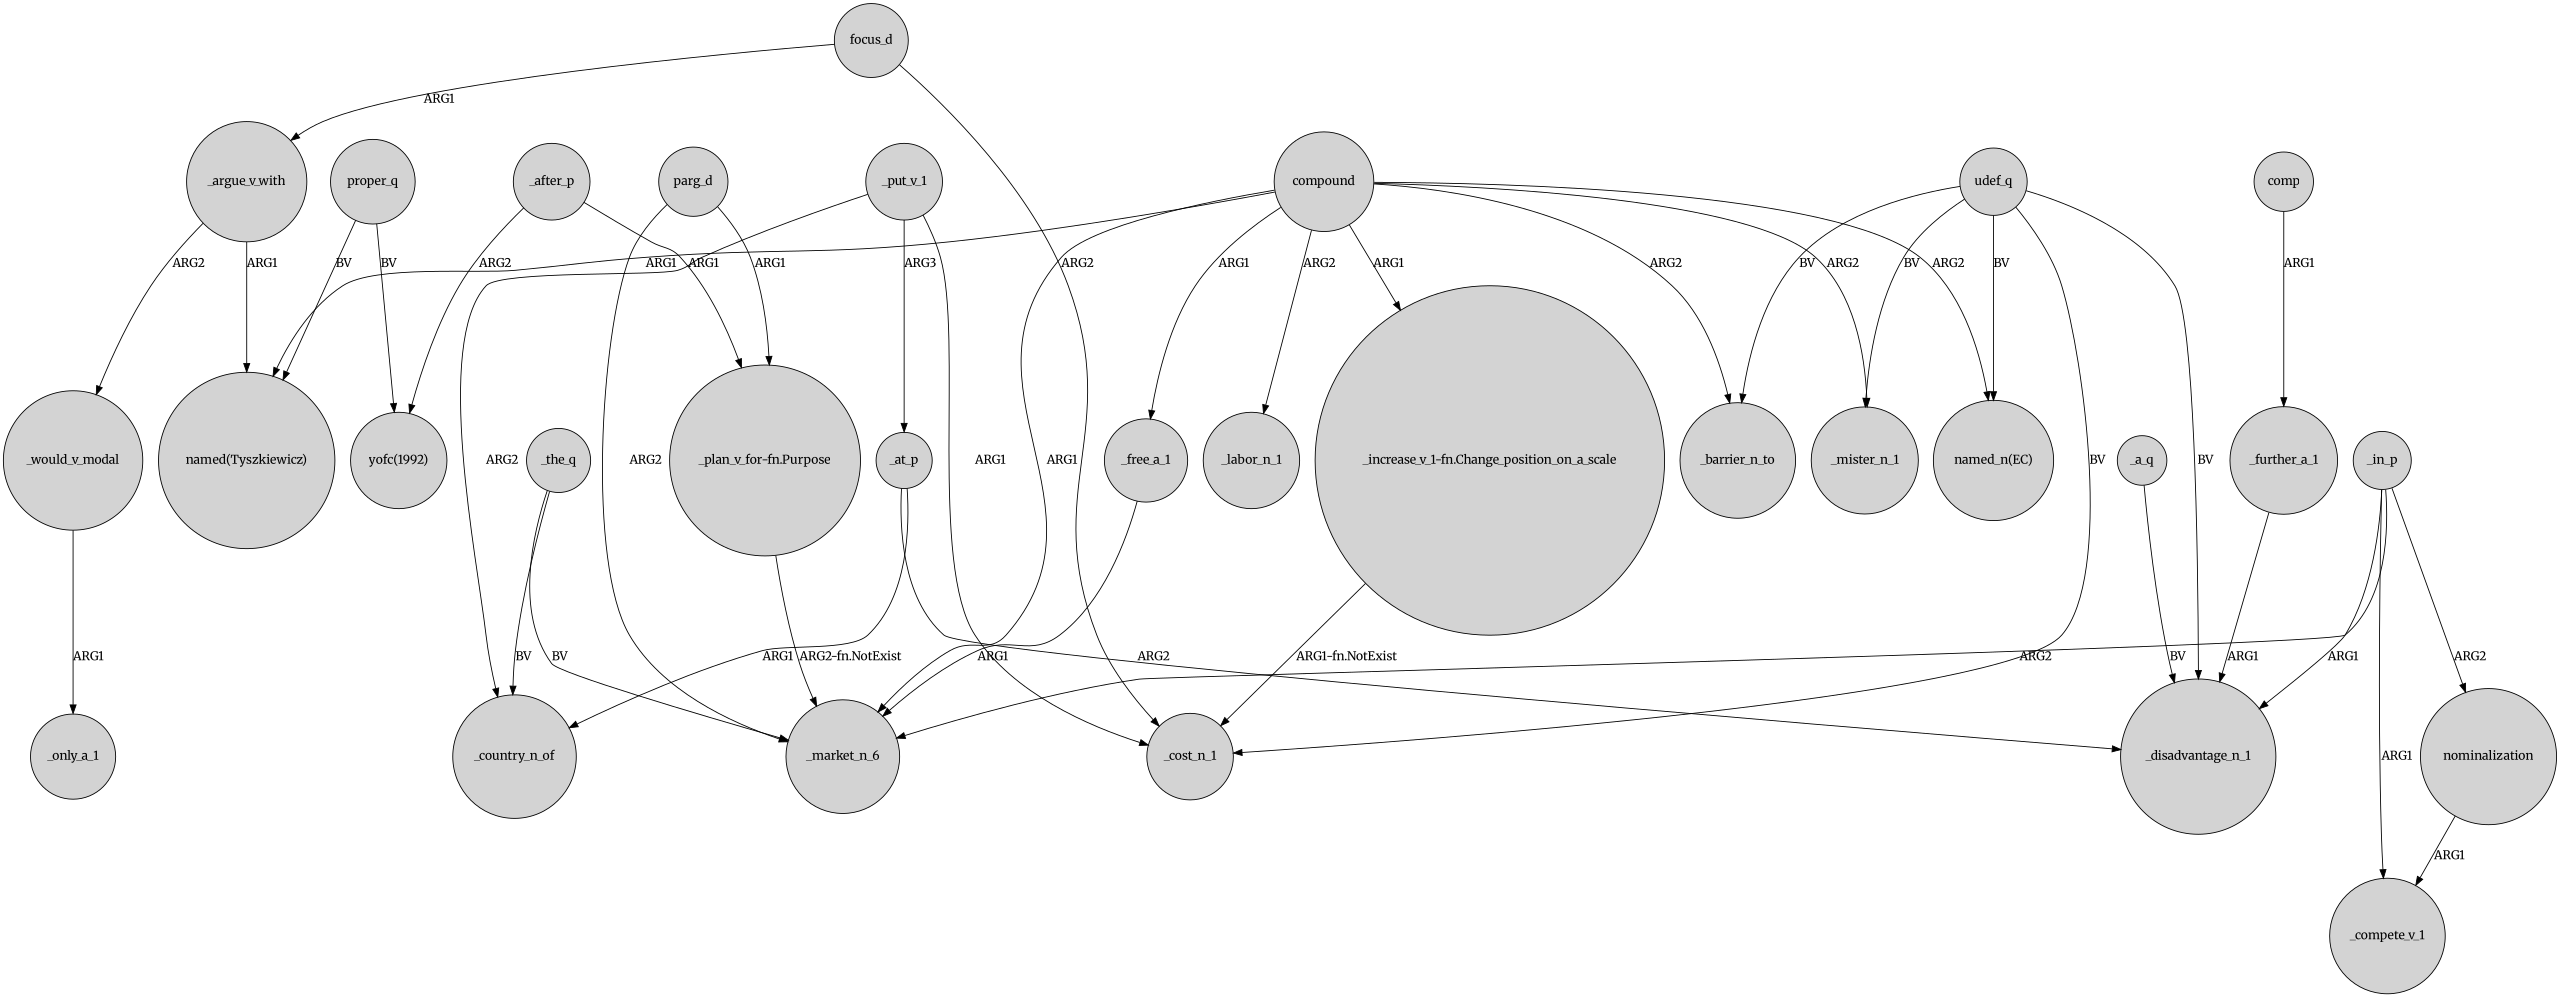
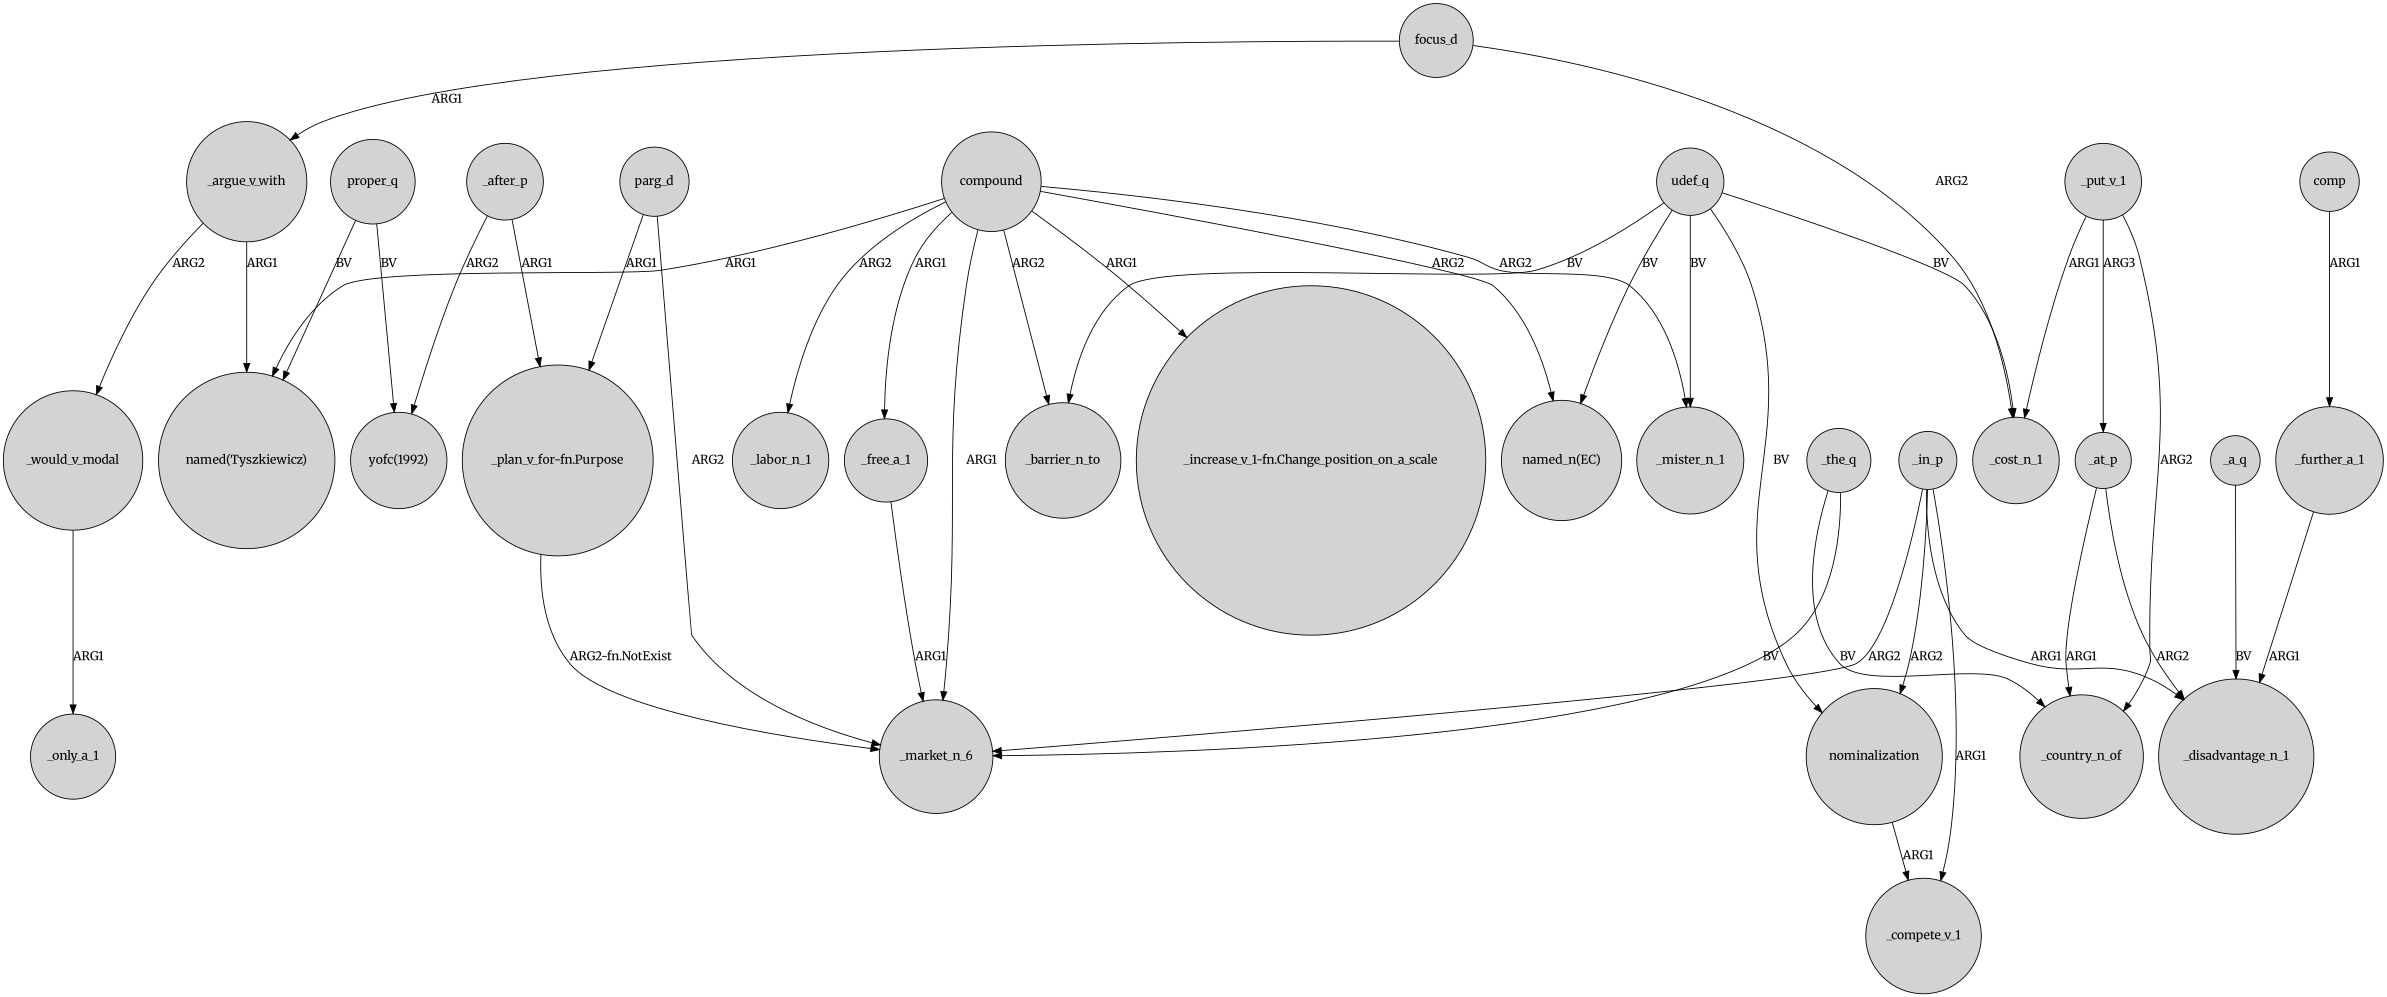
(2191, 387) -> (1764, 458)
(1296, 651) -> none
